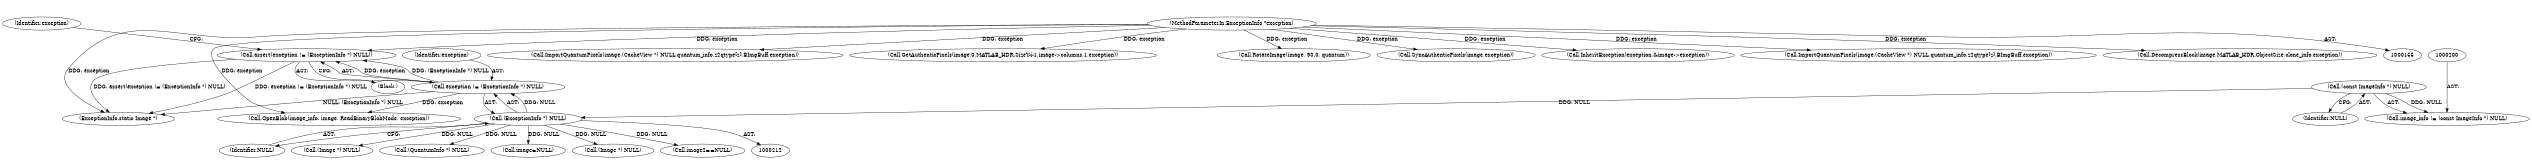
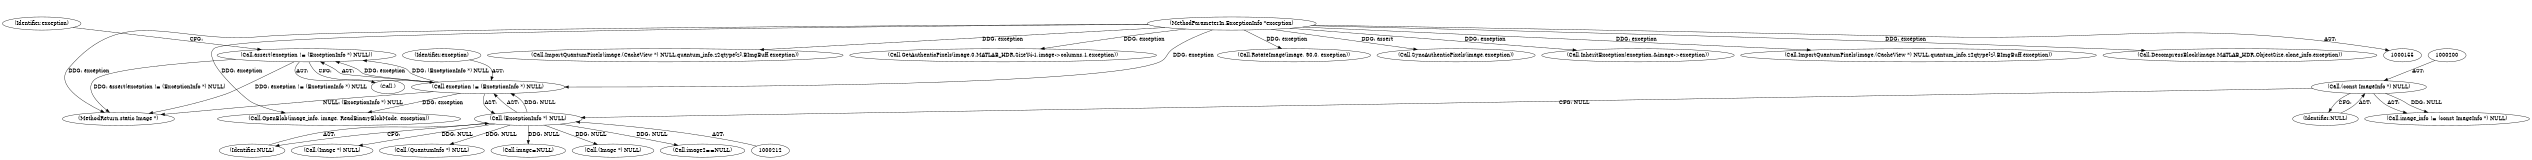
(761, 35) -> (896, 83)
(1378, 39) -> (1378, 39)
(1294, 55) -> (1294, 55)
(2447, 85) -> (2411, 70)
(388, 87) -> (388, 87)
(1574, 103) -> (1574, 103)
(118, 119) -> (118, 119)
(670, 125) -> (669, 131)
